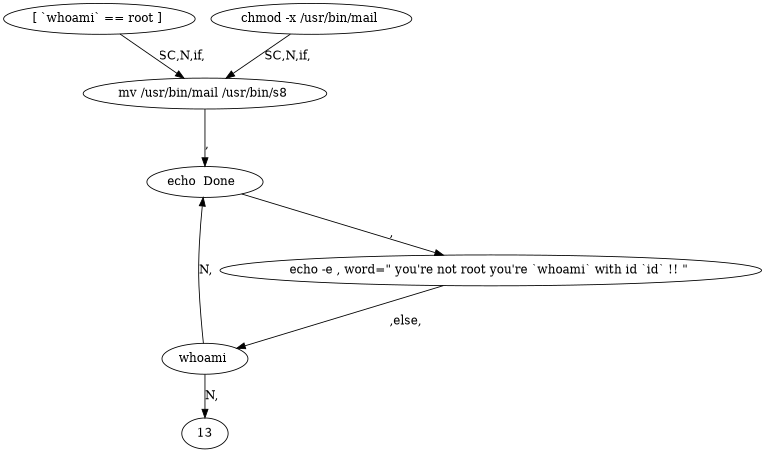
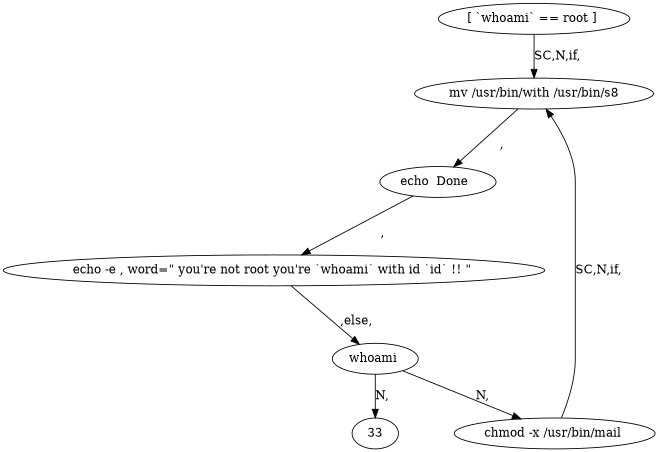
(205, 94) -> (534, 94)
(199, 275) -> (458, 393)
(205, 433) -> (375, 433)
